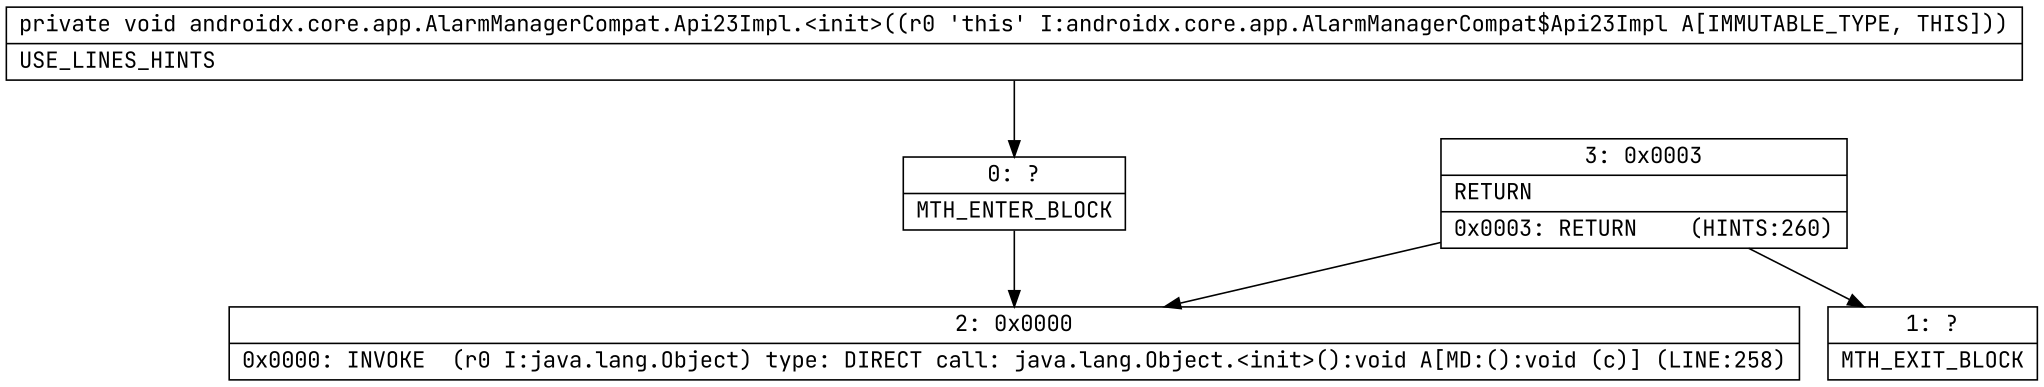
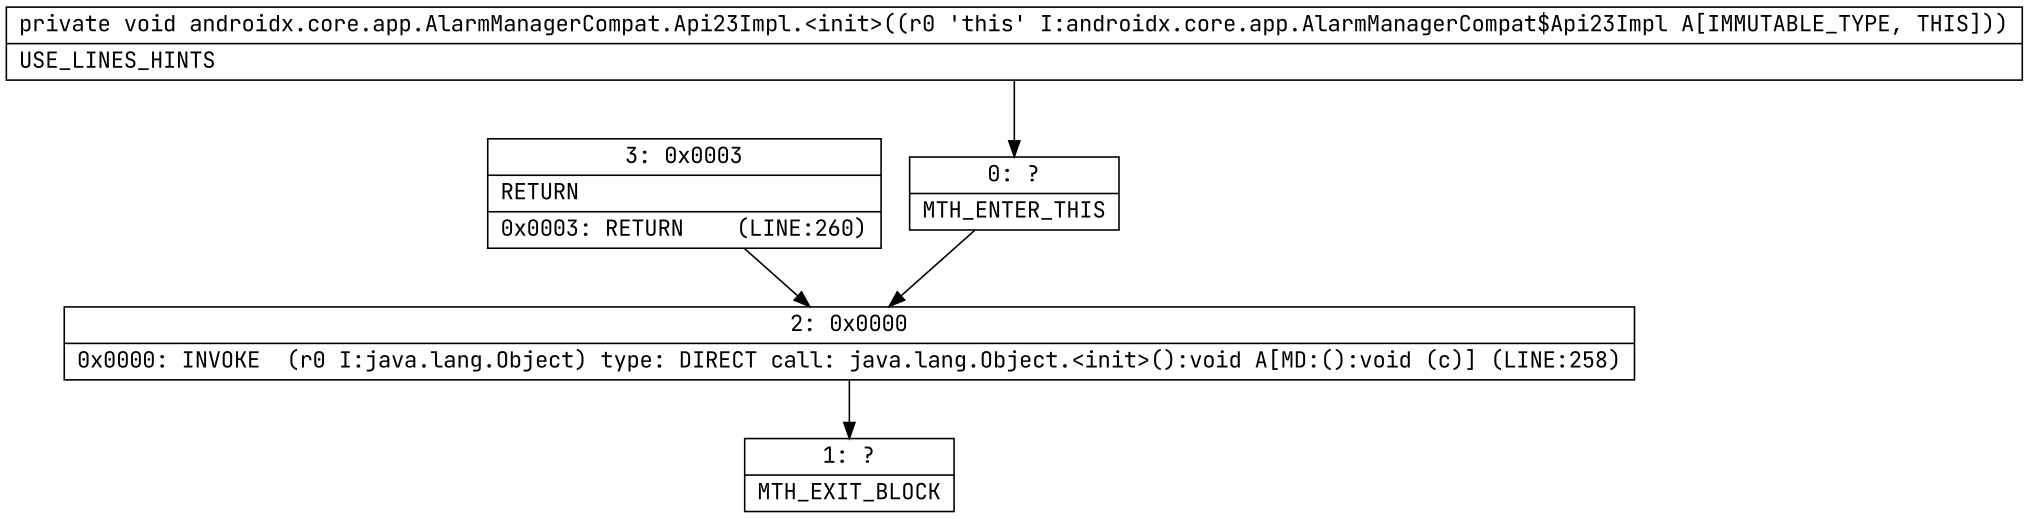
(1014, 211) -> (1014, 211)
(1644, 229) -> (684, 229)
(1799, 274) -> (849, 401)
